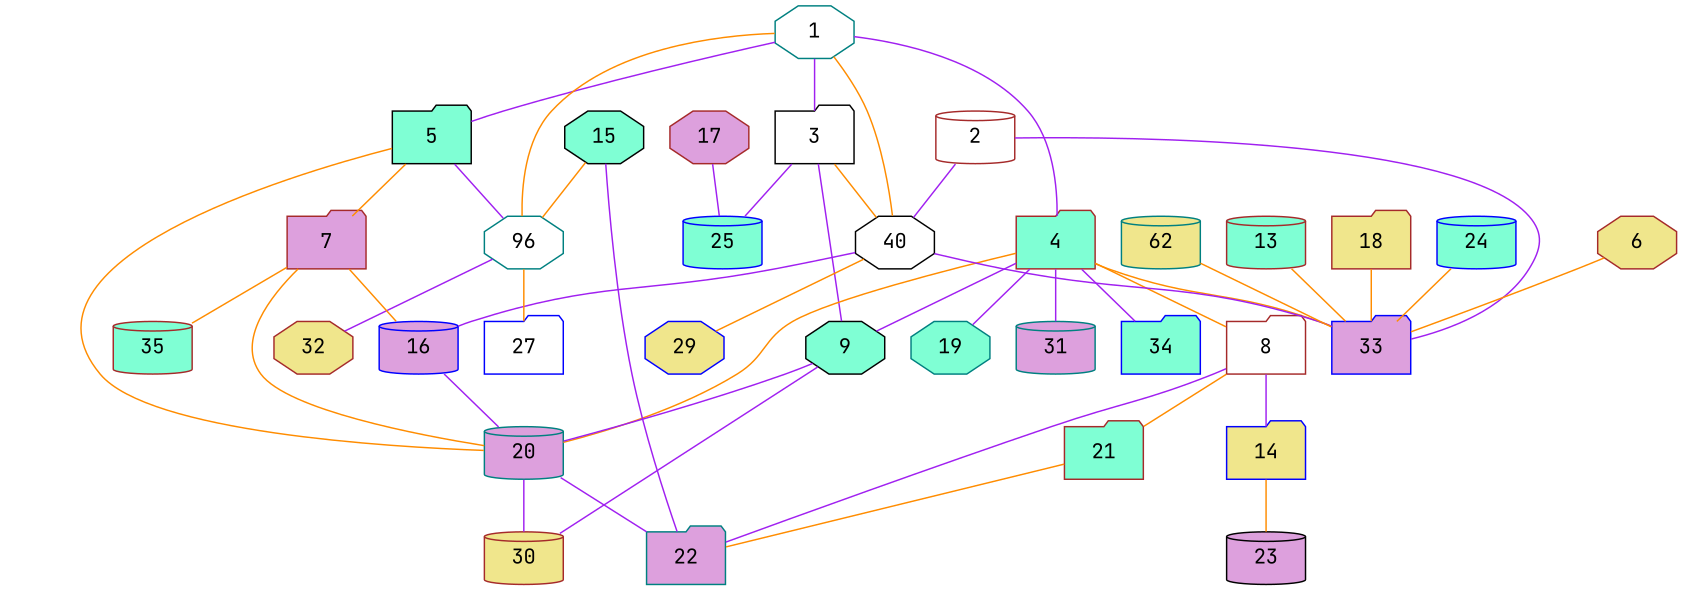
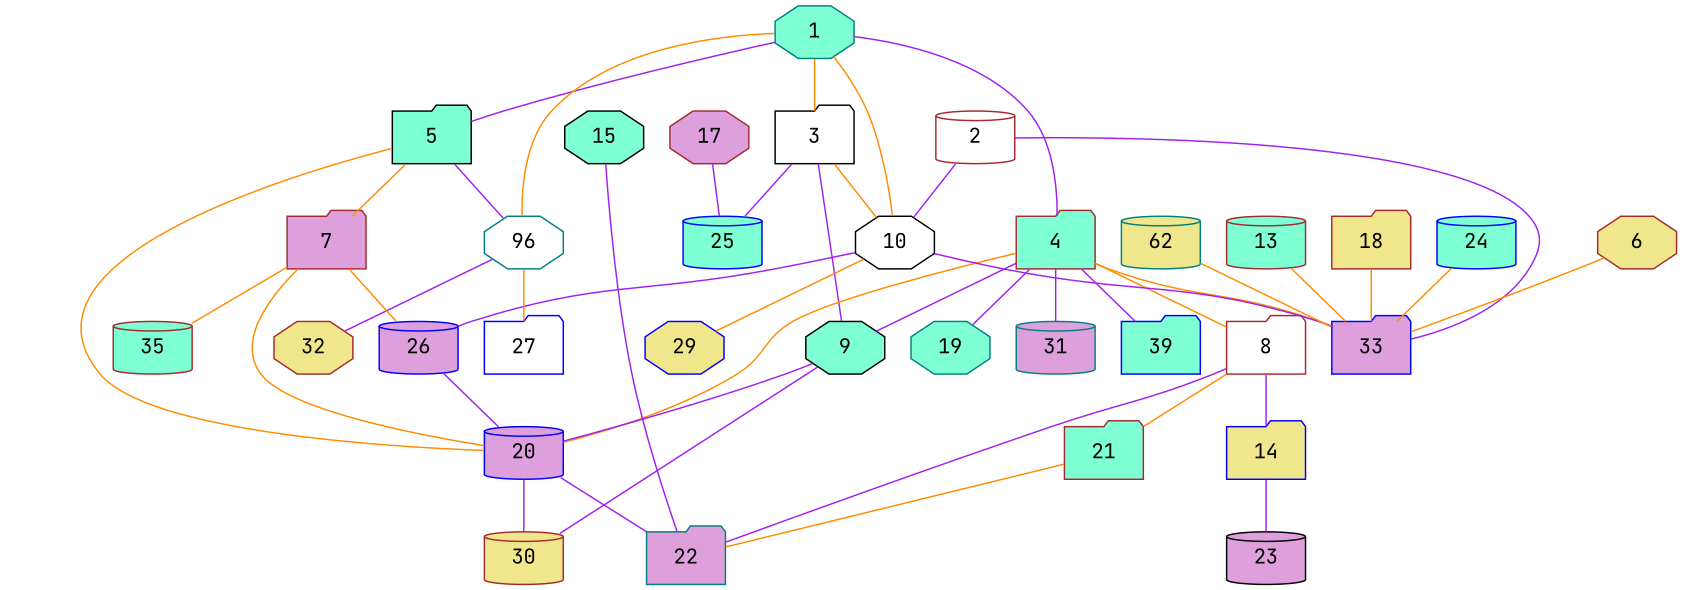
(815, 32) -> (815, 32)
(815, 85) -> (815, 85)
(564, 190) -> none
(895, 243) -> (895, 243)
(419, 348) -> (419, 348)
(1161, 348) -> (1161, 348)
(524, 453) -> (524, 453)
(1266, 506) -> (1266, 506)
